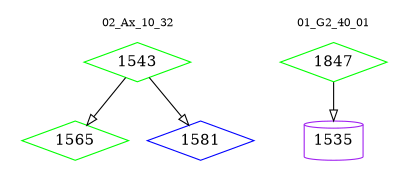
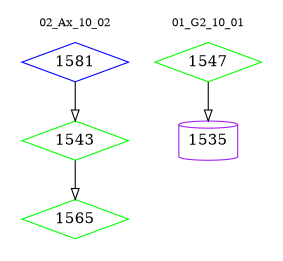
(138, 23) -> (75, 23)
(334, 23) -> (208, 23)
(334, 62) -> (208, 62)
(165, 97) -> (75, 96)
